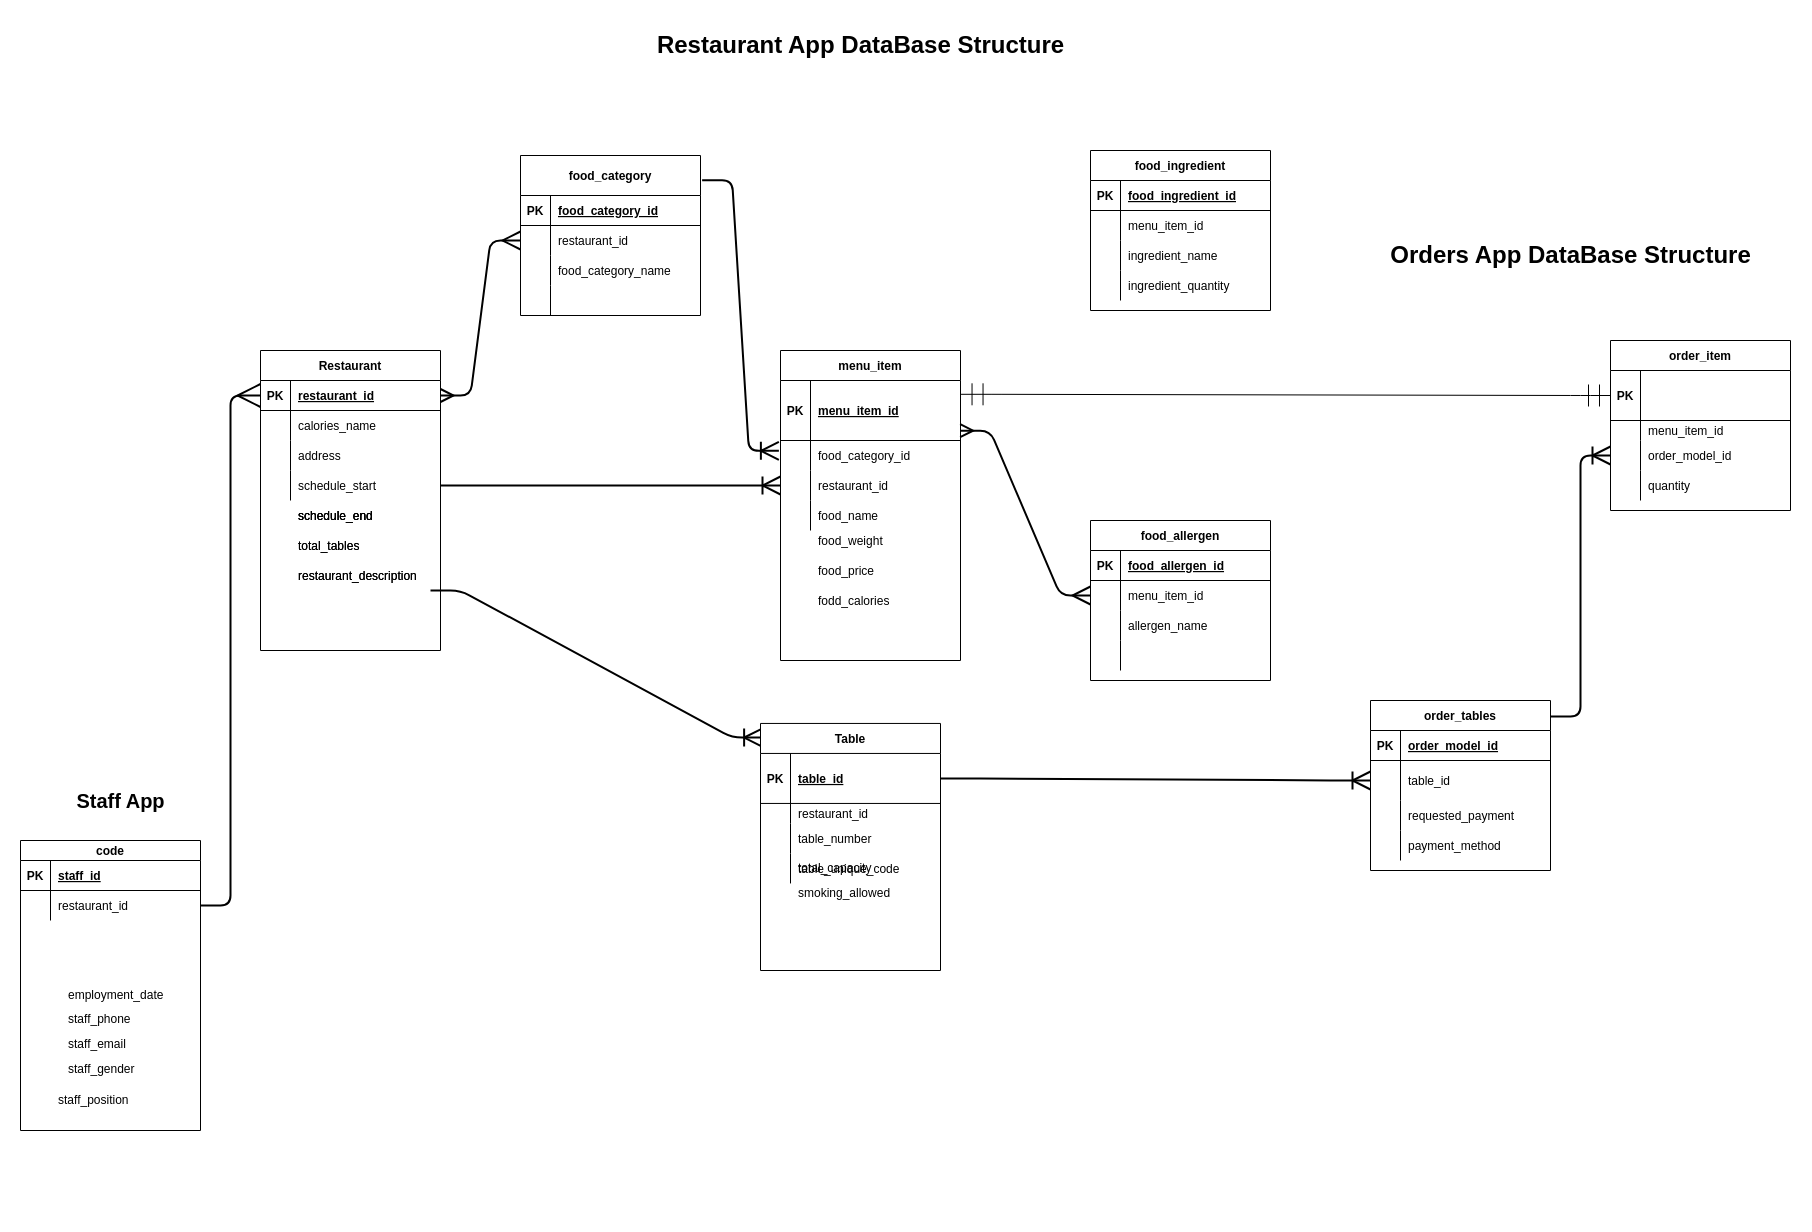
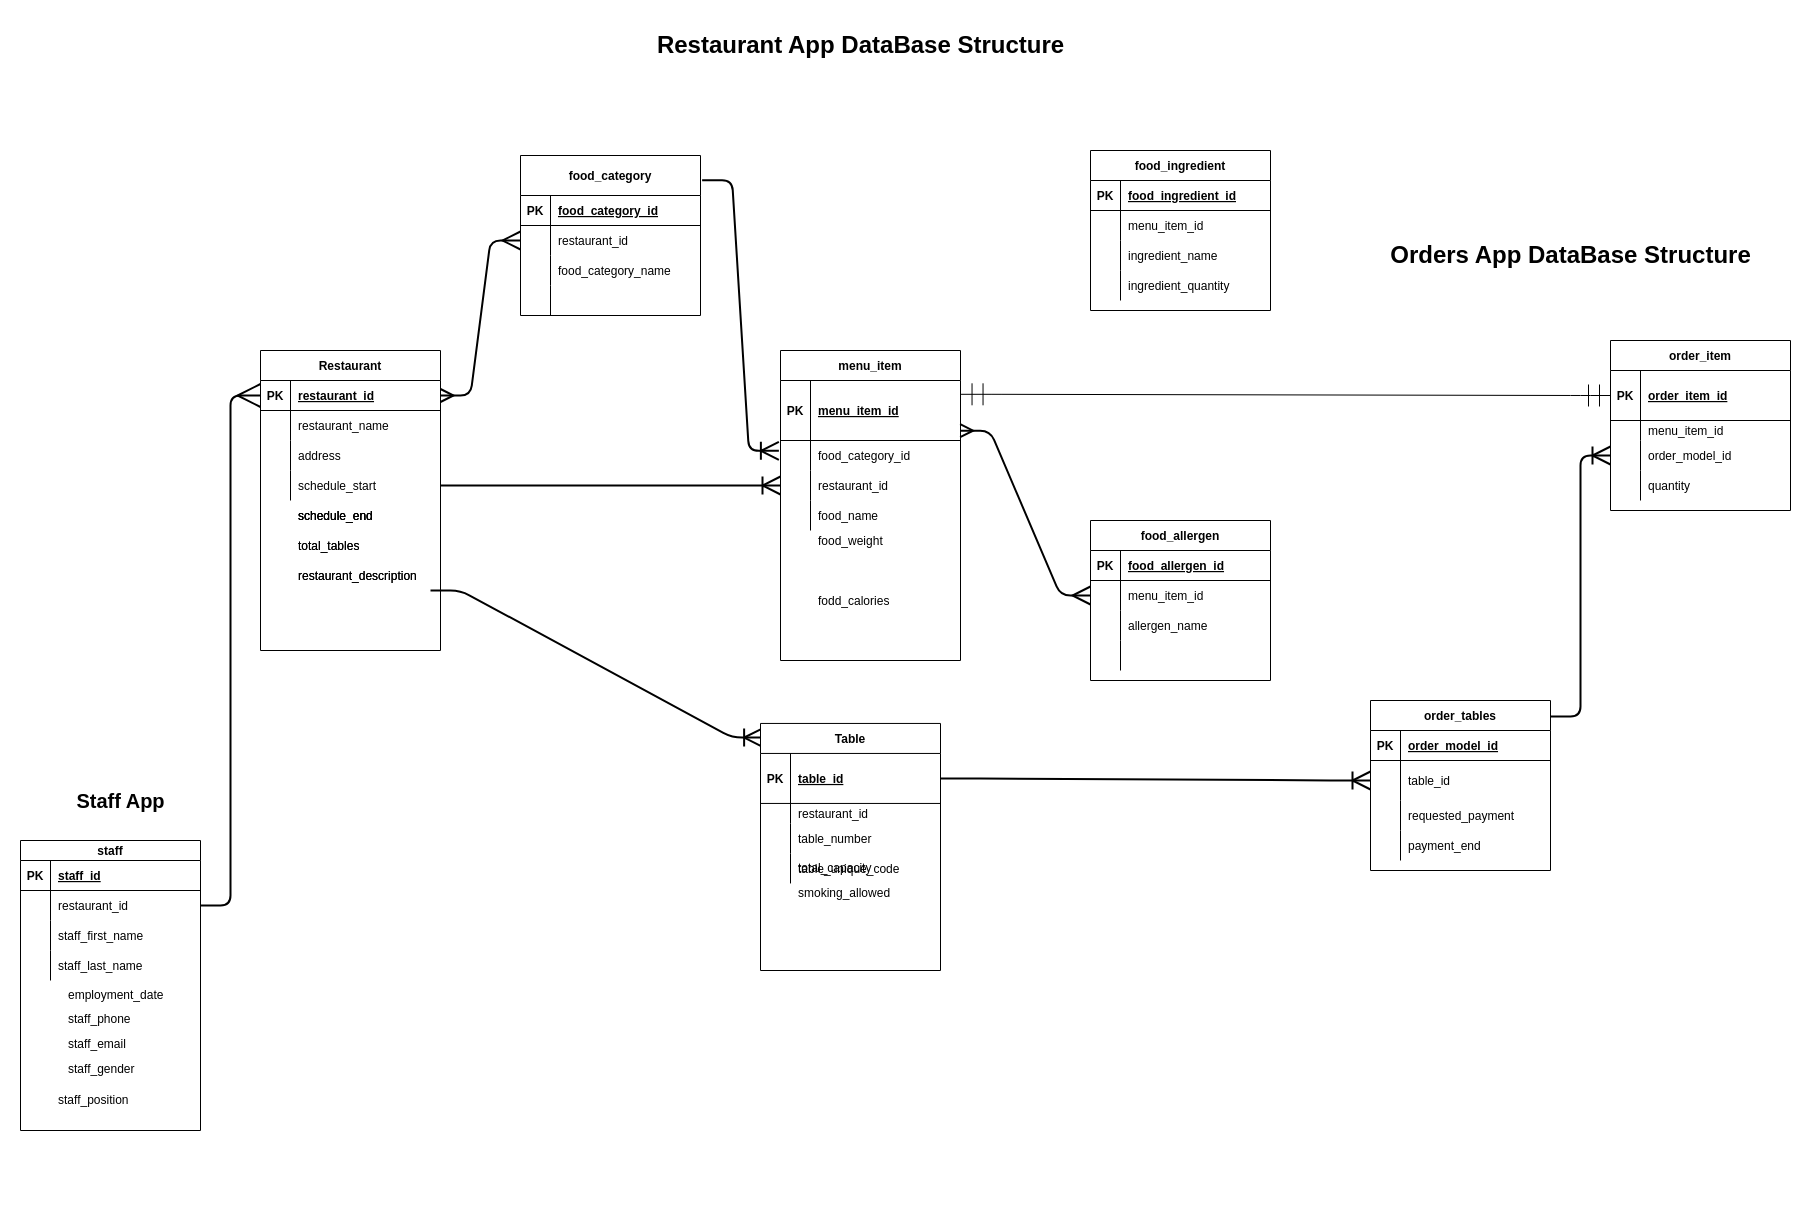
none -> (1716, 396)
(339, 426) -> (348, 426)
(886, 571) -> none
(1455, 846) -> (1445, 846)
(110, 851) -> (110, 851)
none -> (126, 936)
none -> (126, 966)
